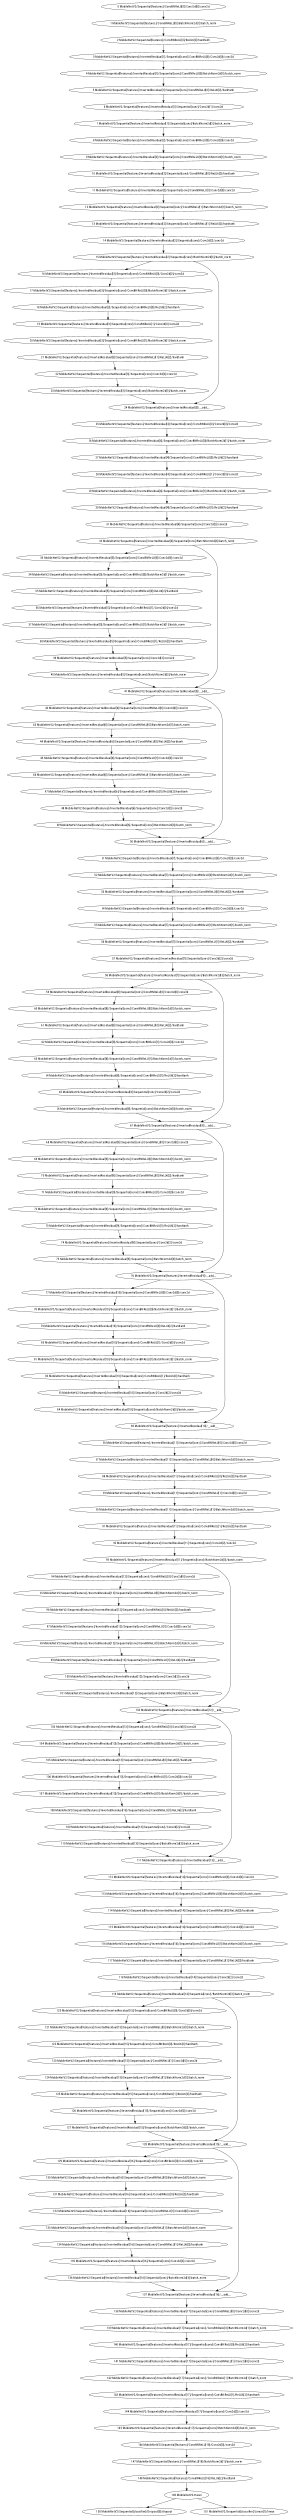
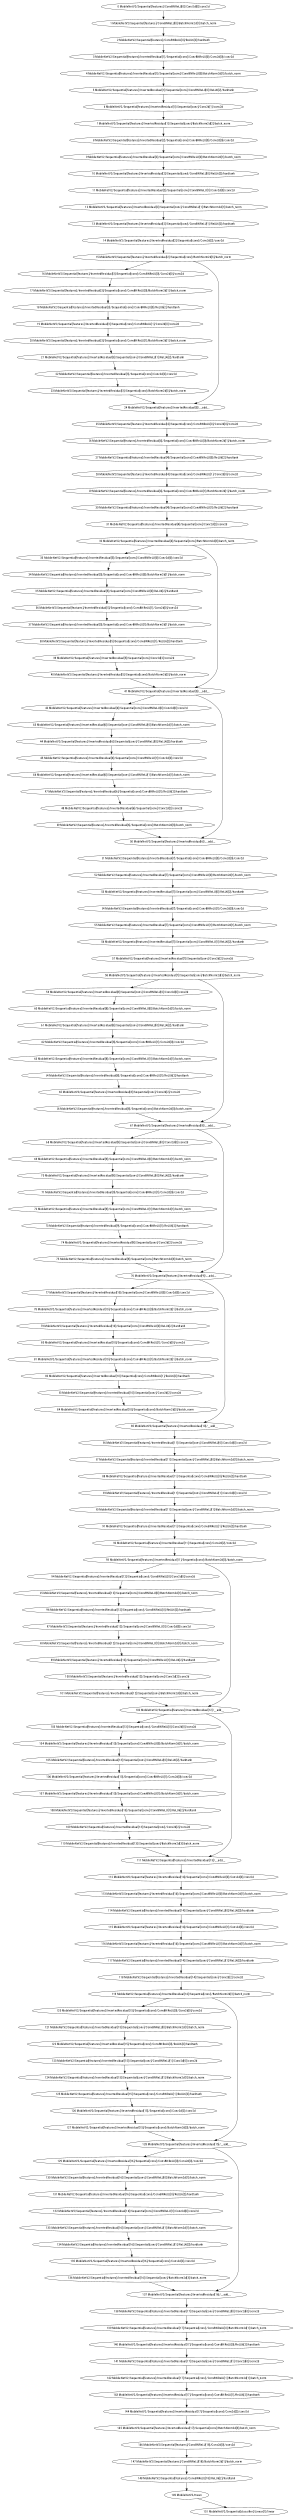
(134, 2512) -> none
